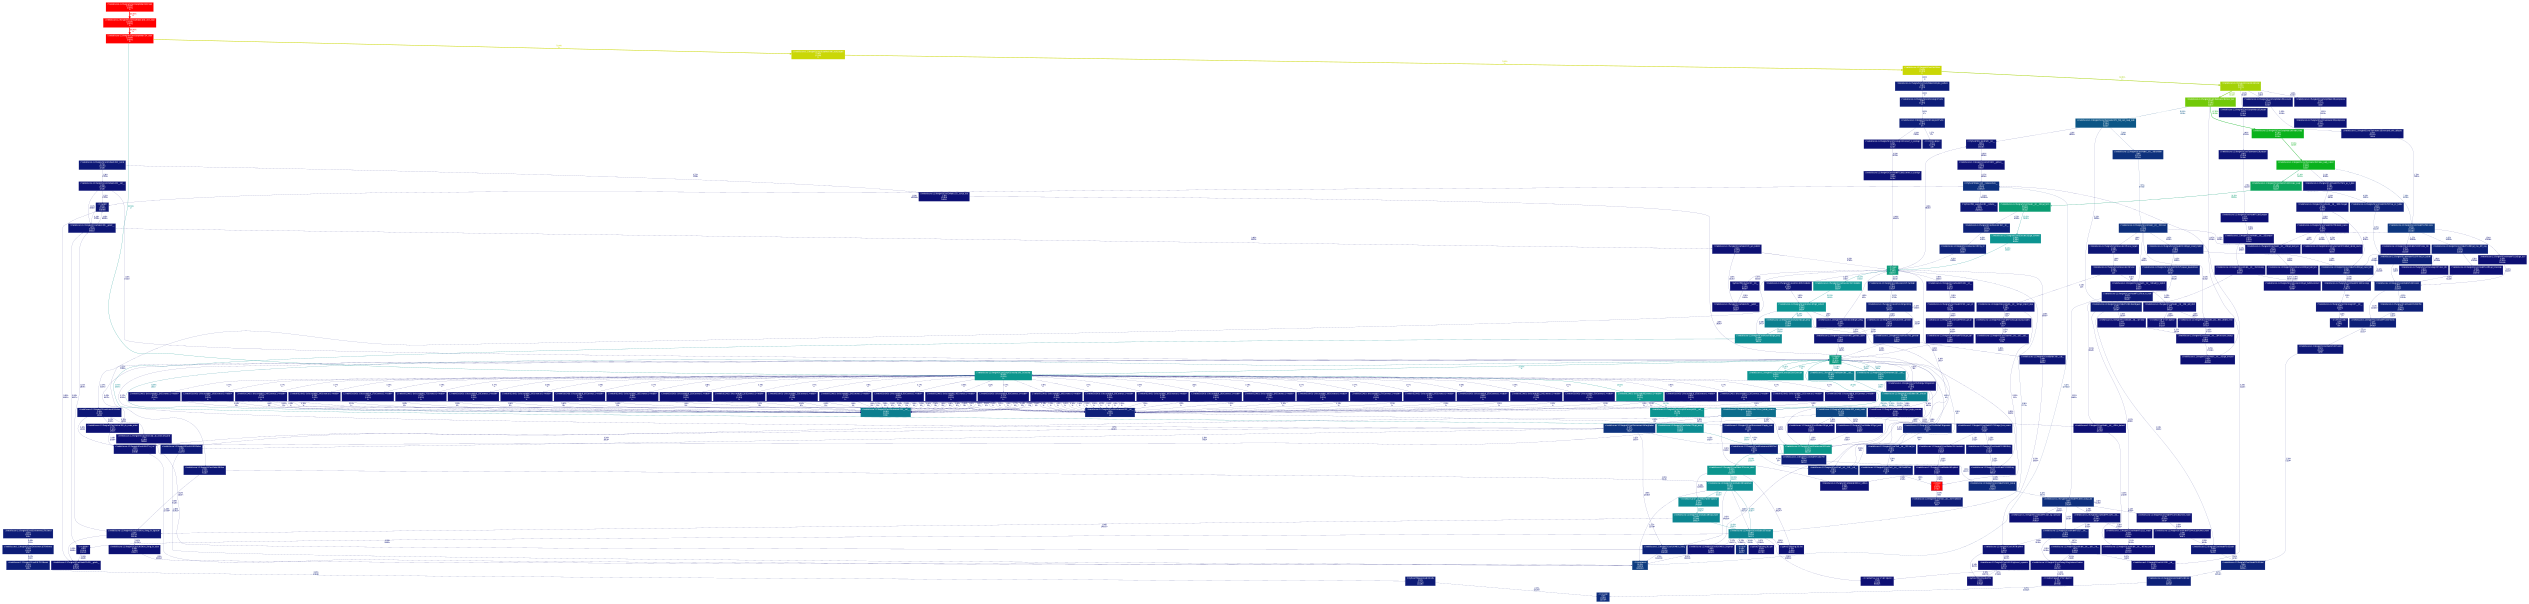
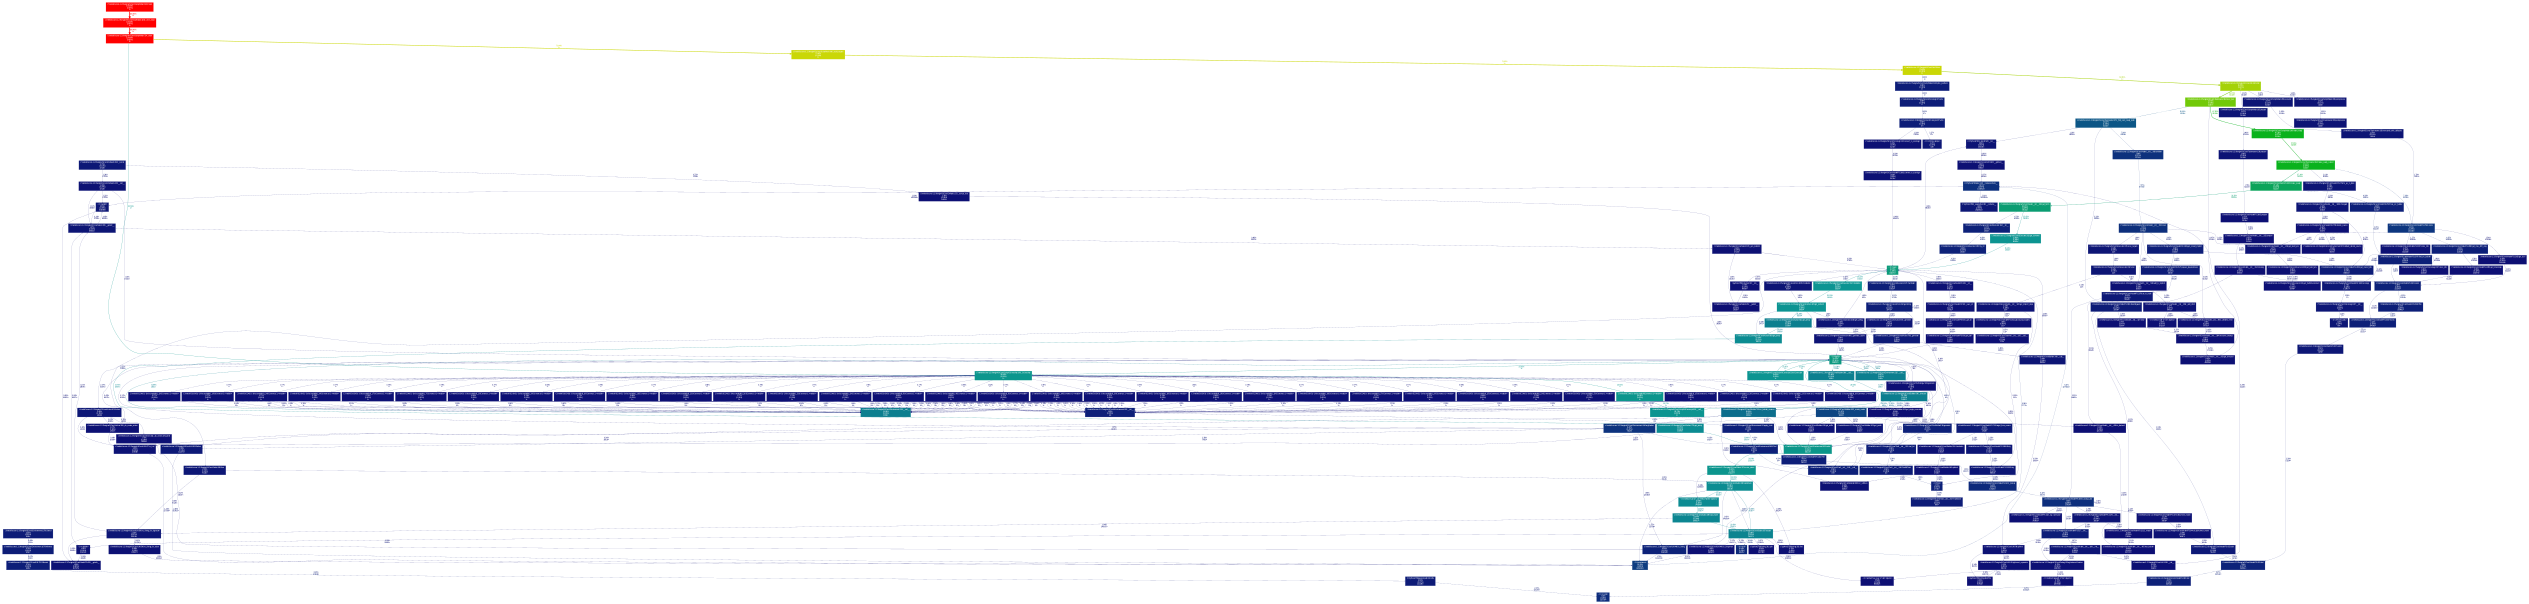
(1937, 486) -> (1937, 486)
